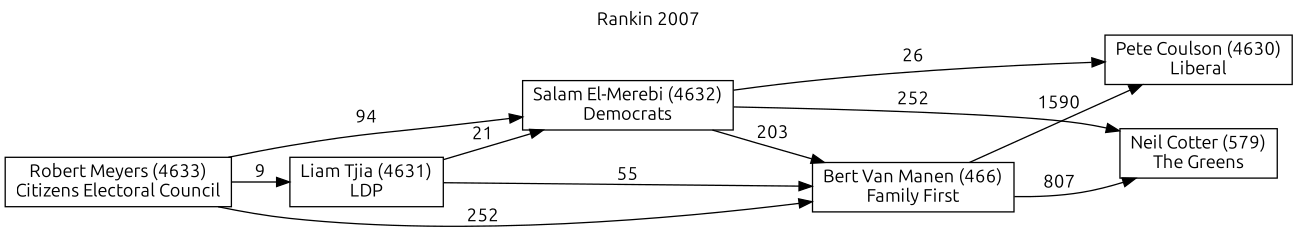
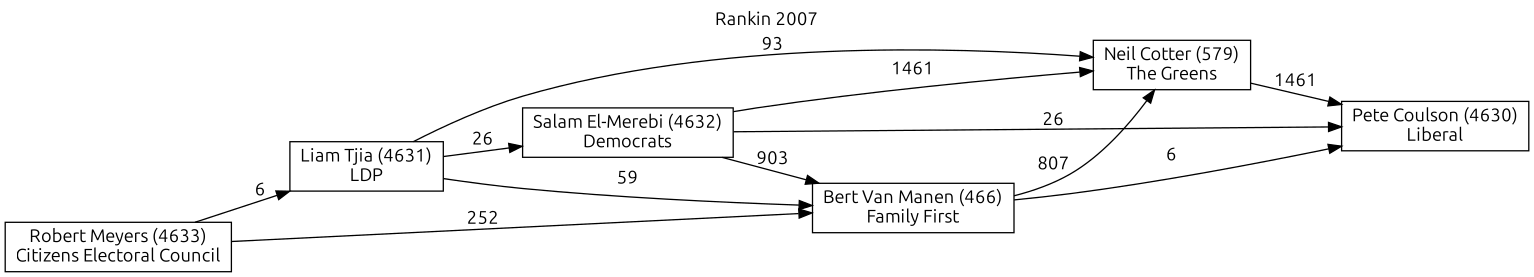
none -> (740, 57)
none -> (1290, 92)
(913, 99) -> (913, 70)
(1059, 103) -> (1172, 155)
(773, 133) -> (773, 159)
(368, 134) -> none
(483, 135) -> (483, 140)
(261, 172) -> (261, 190)
(628, 175) -> (628, 179)
